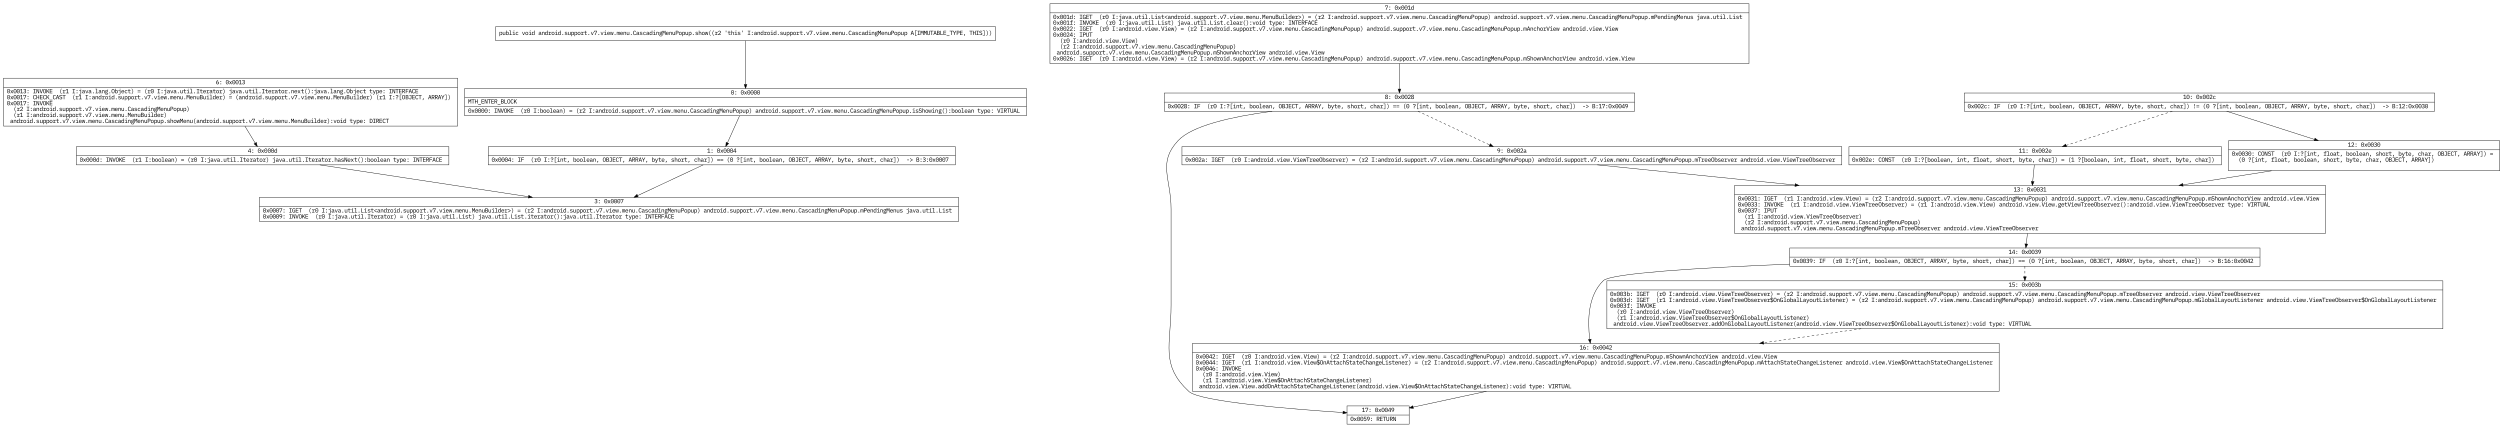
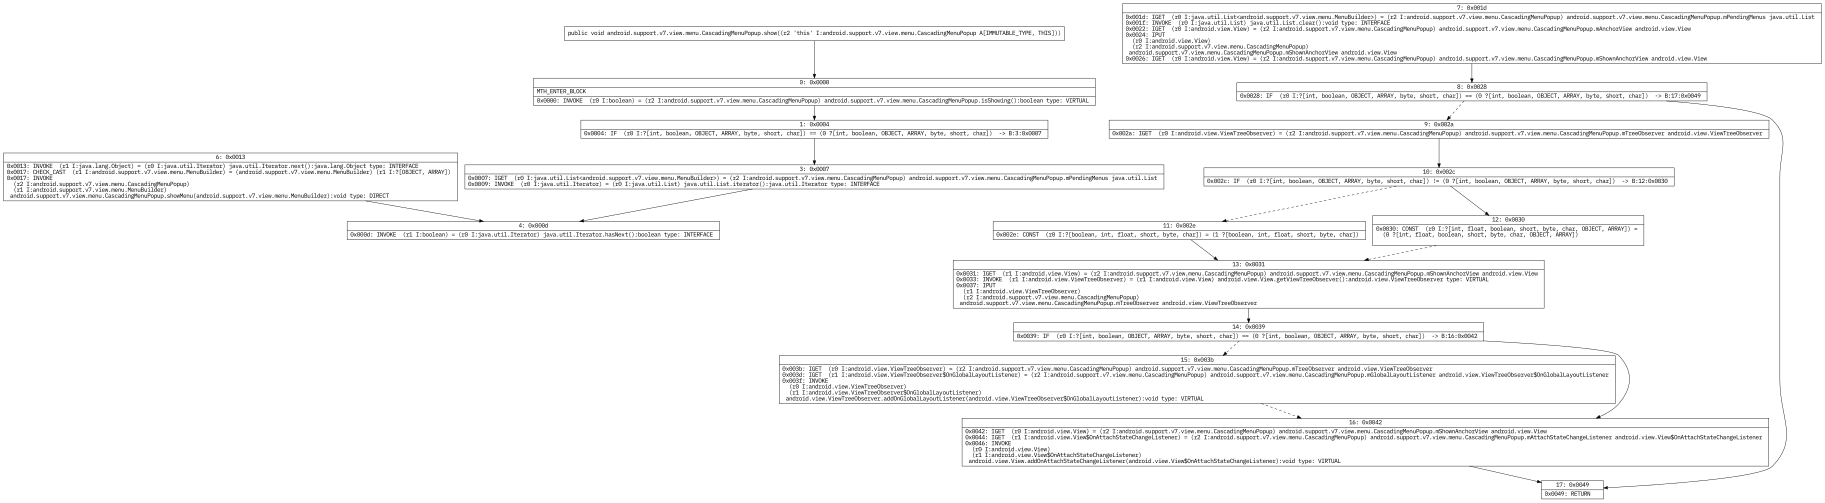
(1696, 175) -> (1439, 151)
(2227, 178) -> (1402, 253)
(424, 181) -> (668, 205)
(1378, 419) -> (1572, 494)
